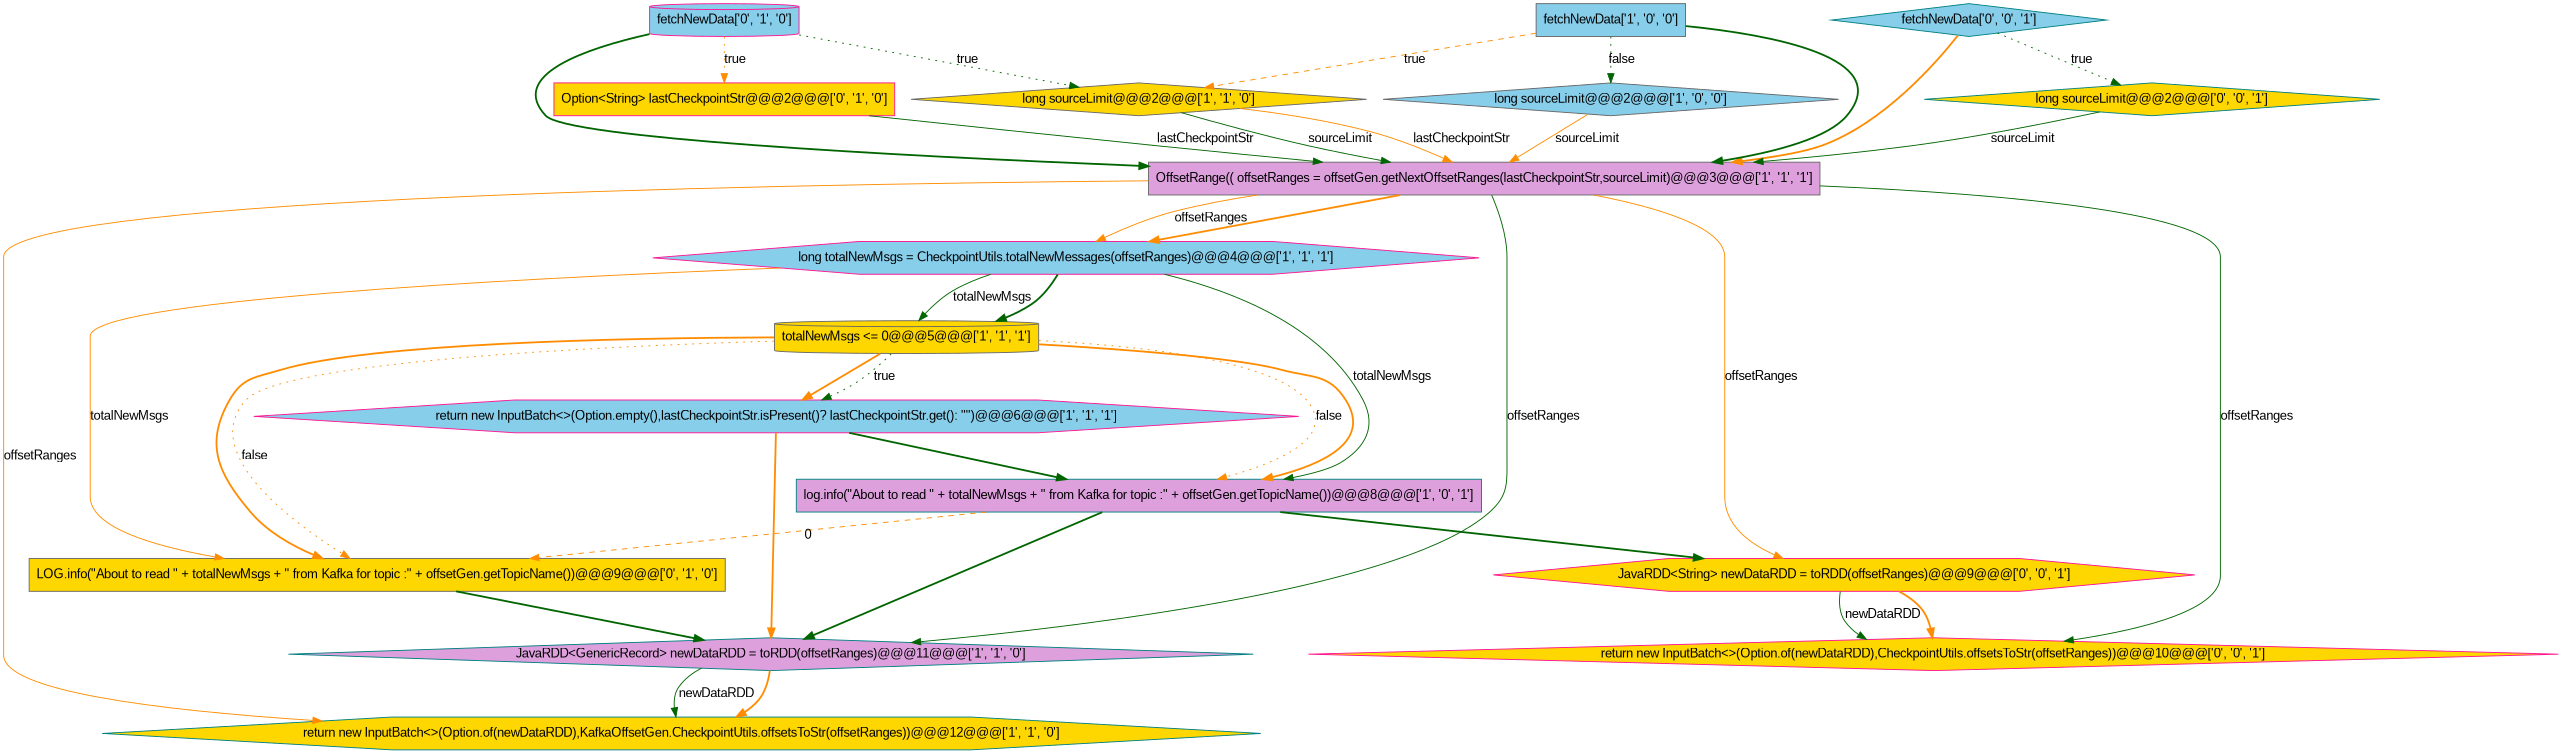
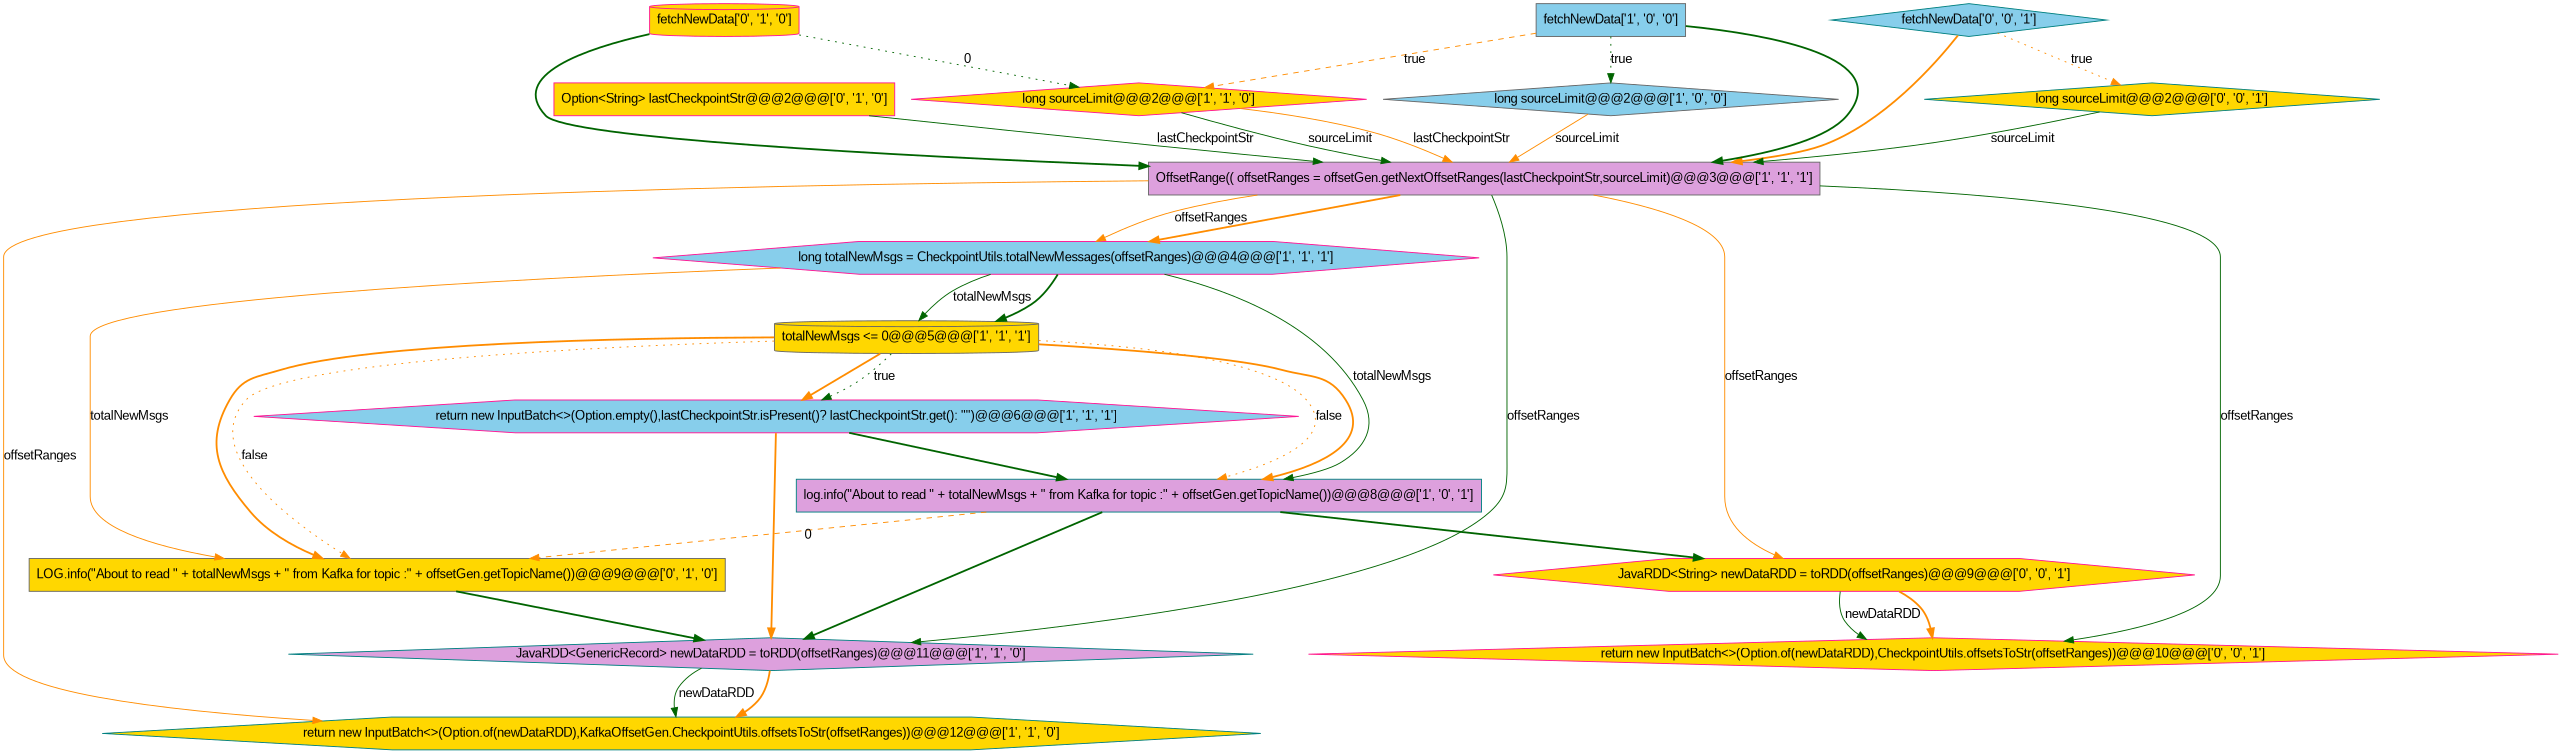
(724, 20) -> (724, 20)
(724, 55) -> none
(2055, 57) -> (2055, 57)
(968, 60) -> (968, 60)
(1622, 60) -> (1622, 60)
(1139, 99) -> (1139, 99)
